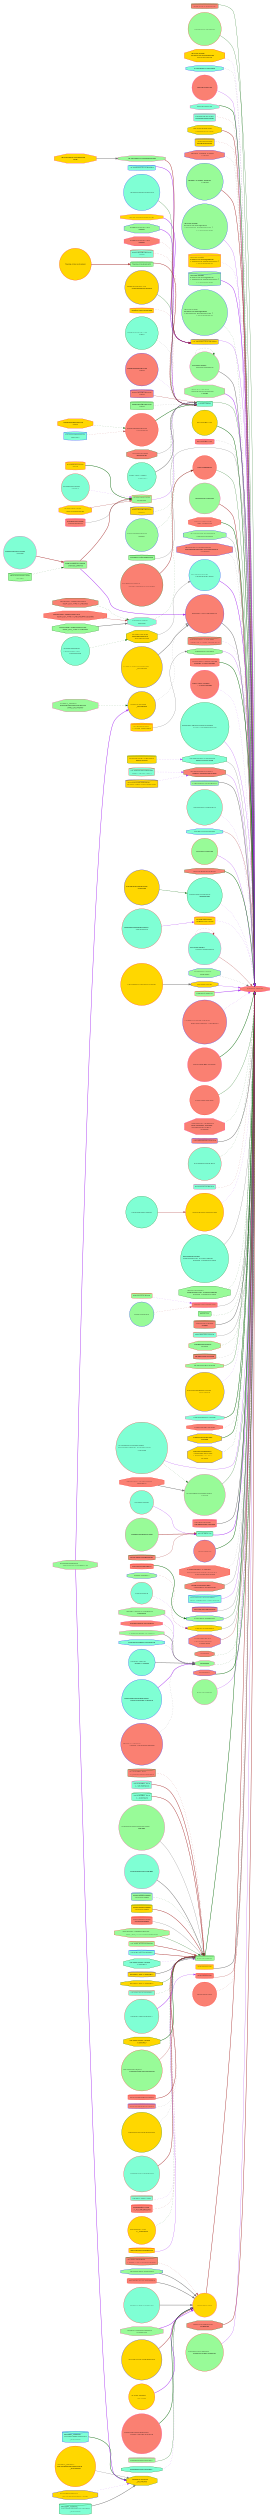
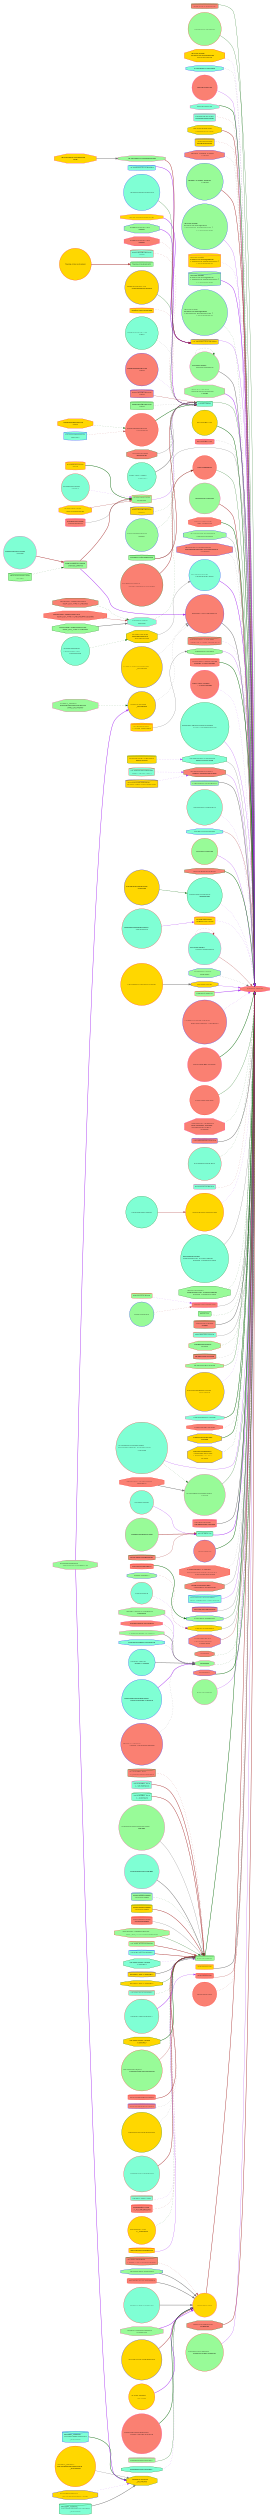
(173, 335) -> (175, 497)
(173, 640) -> (173, 640)
